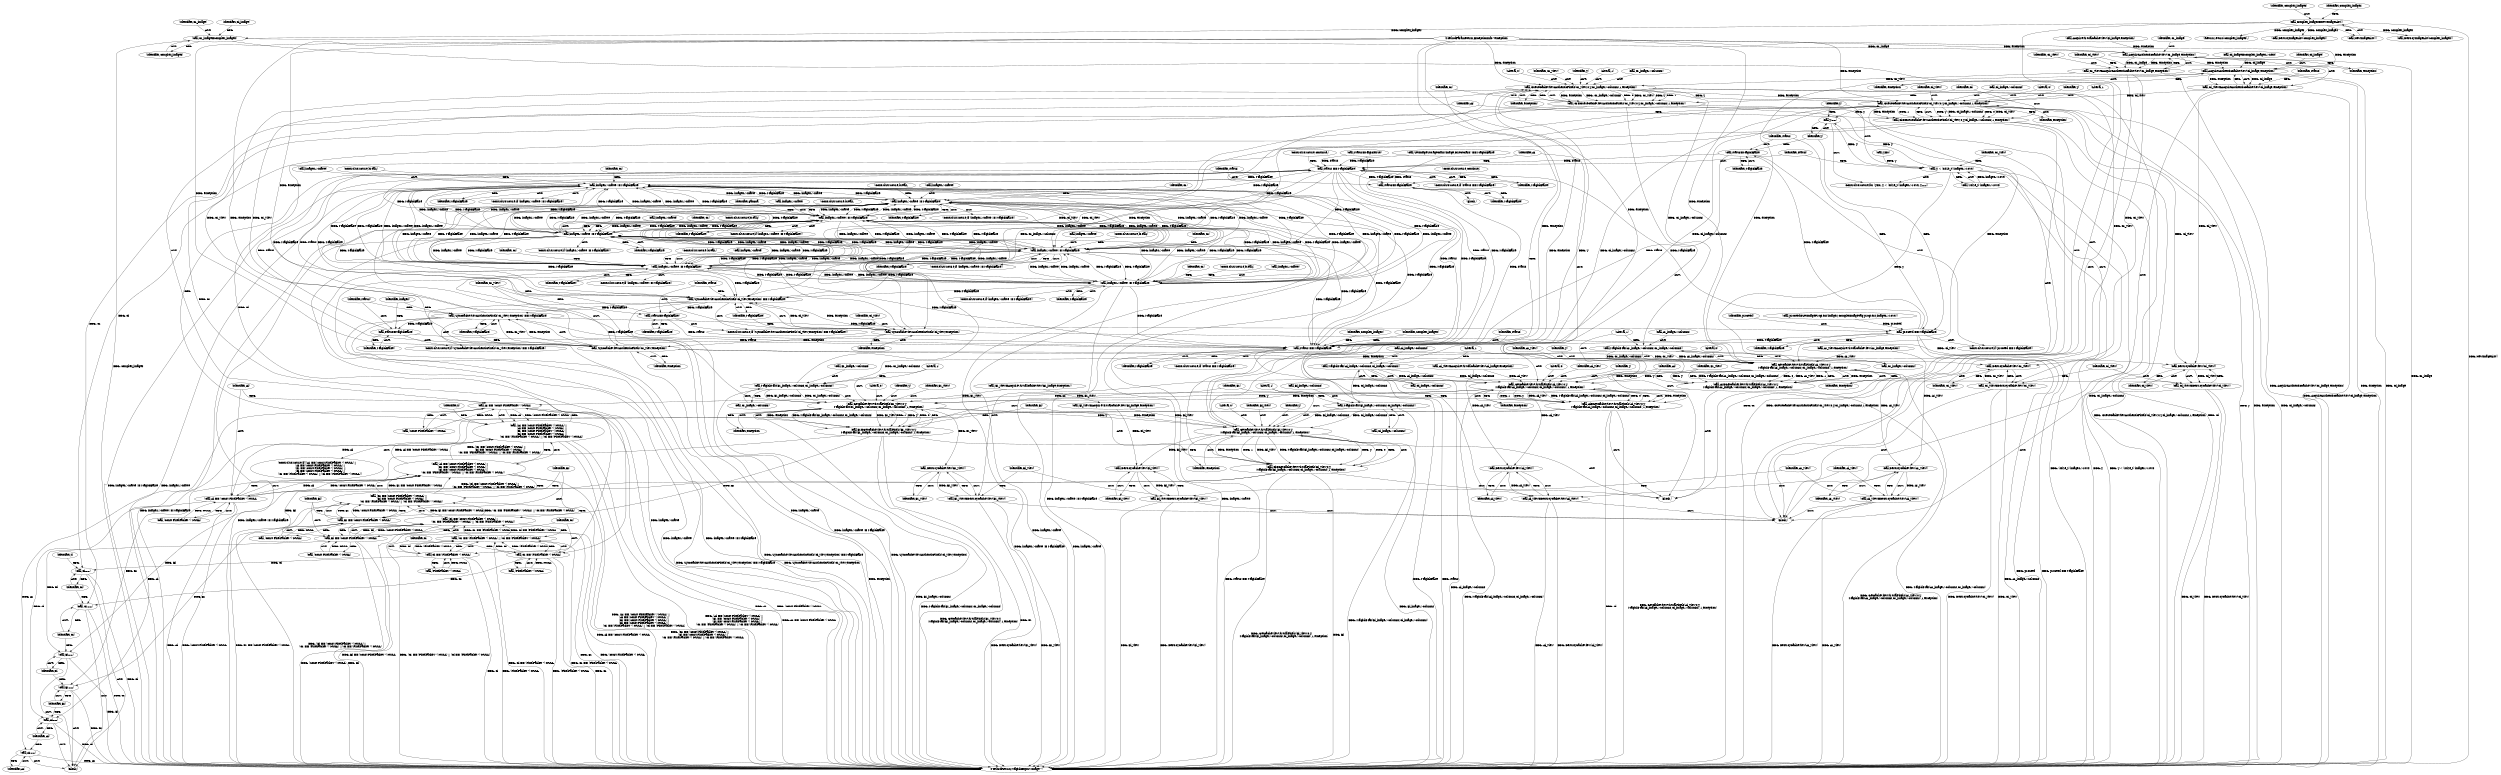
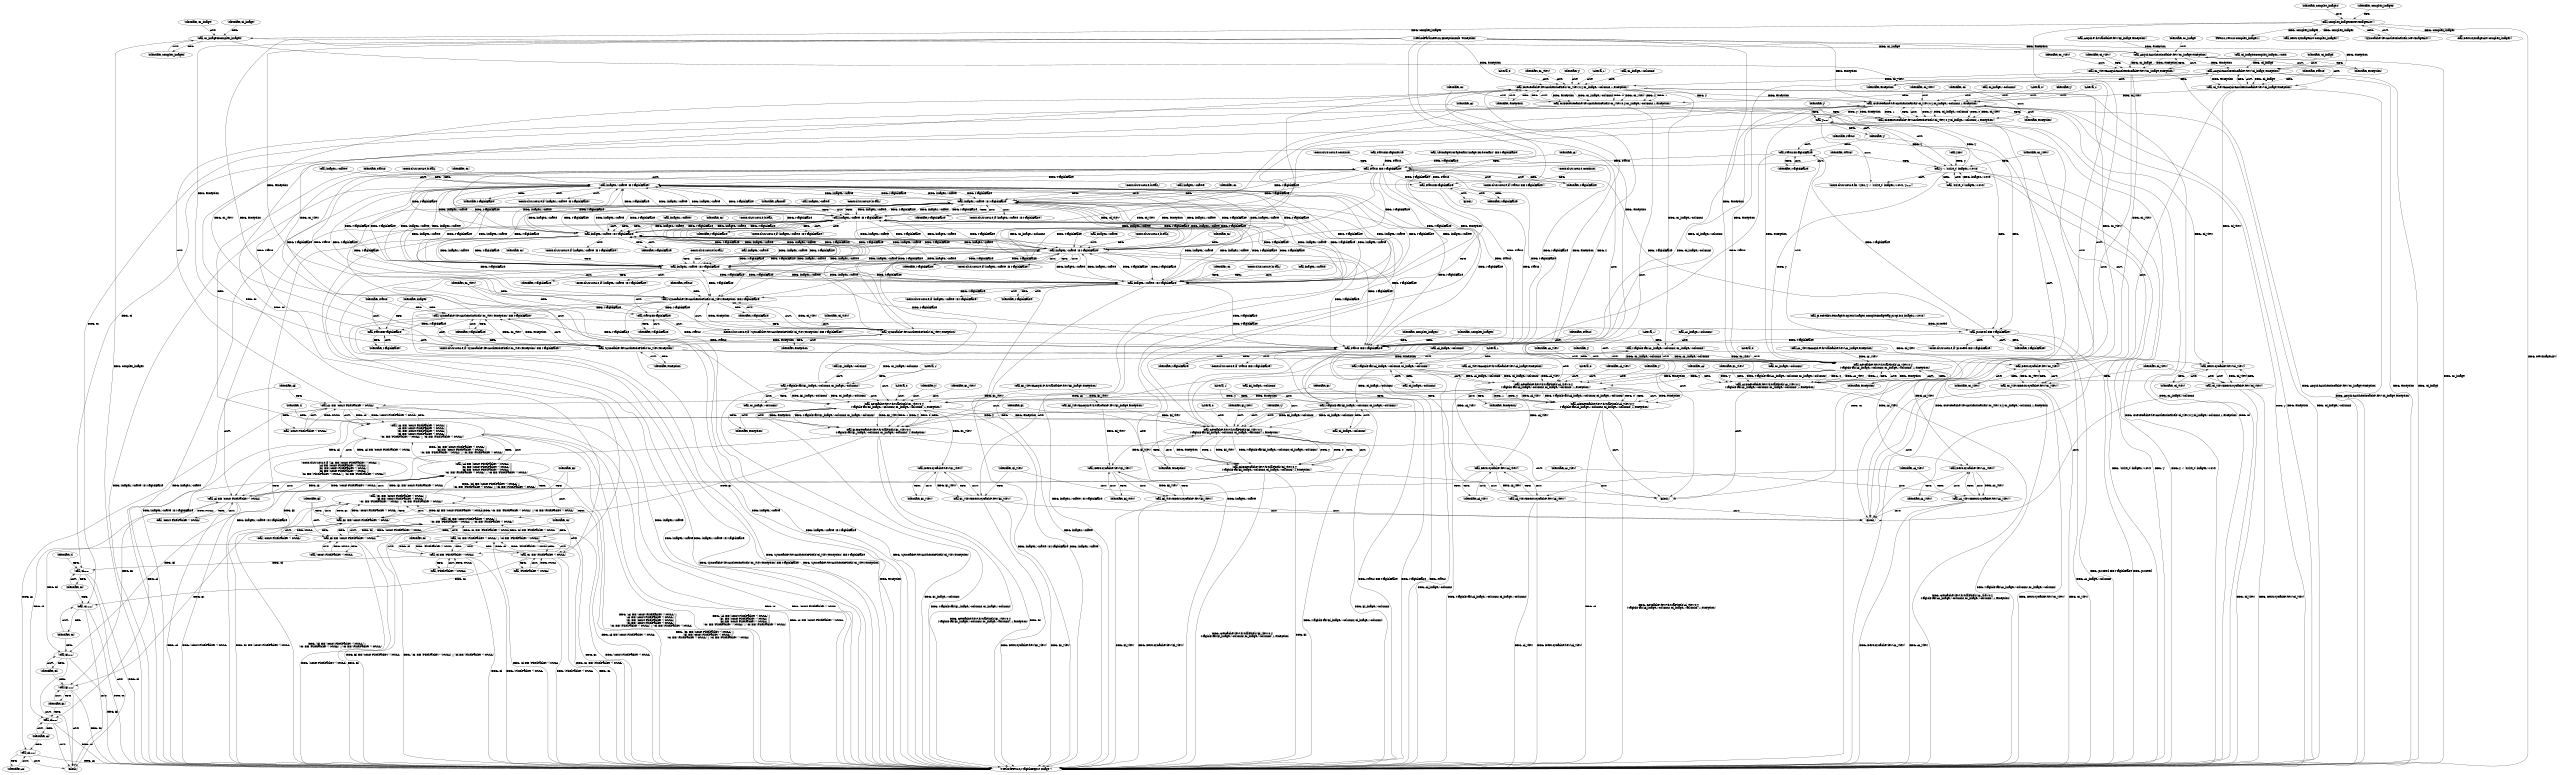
(2362, 39) -> (2398, 39)
(1741, 316) -> none
